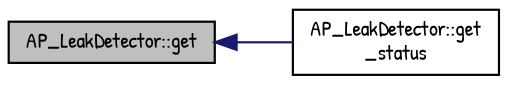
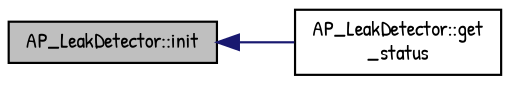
(112, 42) -> (113, 42)
